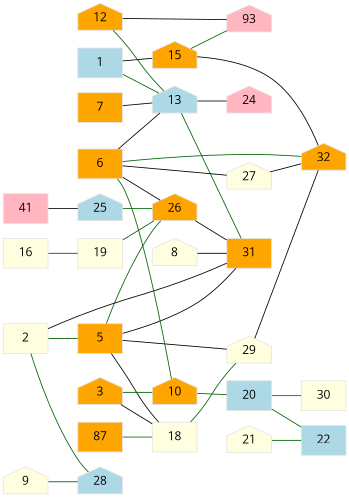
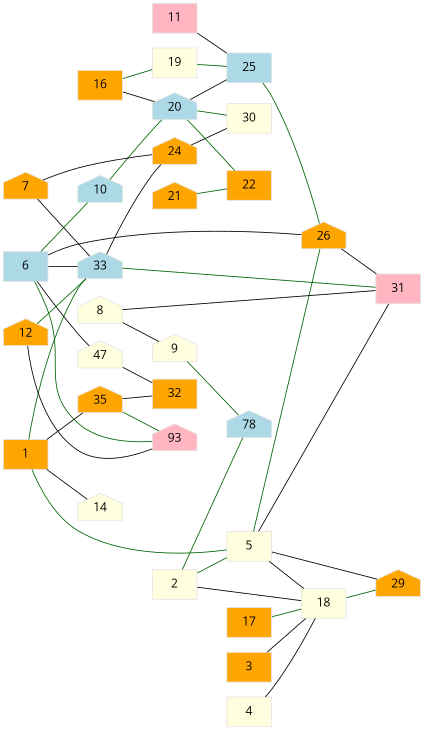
(175, 56) -> (100, 401)
(100, 63) -> (26, 454)
none -> (208, 90)
none -> (139, 97)
(175, 101) -> (100, 267)
(249, 101) -> (175, 152)
(100, 108) -> (26, 187)
none -> (210, 136)
(212, 155) -> (58, 393)
(324, 158) -> (175, 394)
none -> (97, 164)
(100, 164) -> (26, 267)
(249, 177) -> (100, 356)
(26, 209) -> (175, 18)
(100, 209) -> (249, 68)
(134, 233) -> (212, 65)
(26, 253) -> (100, 85)
(249, 253) -> (398, 289)
(286, 254) -> none
(137, 296) -> (249, 594)
none -> (141, 332)
(100, 339) -> (249, 546)
(249, 351) -> (398, 584)
(100, 392) -> (249, 667)
(143, 392) -> none
(175, 392) -> (100, 190)
(249, 396) -> (175, 108)
(100, 437) -> (249, 622)
(249, 440) -> (175, 197)
(324, 440) -> (249, 185)
(100, 482) -> (249, 425)
none -> (100, 508)
none -> (112, 545)
none -> (249, 712)
